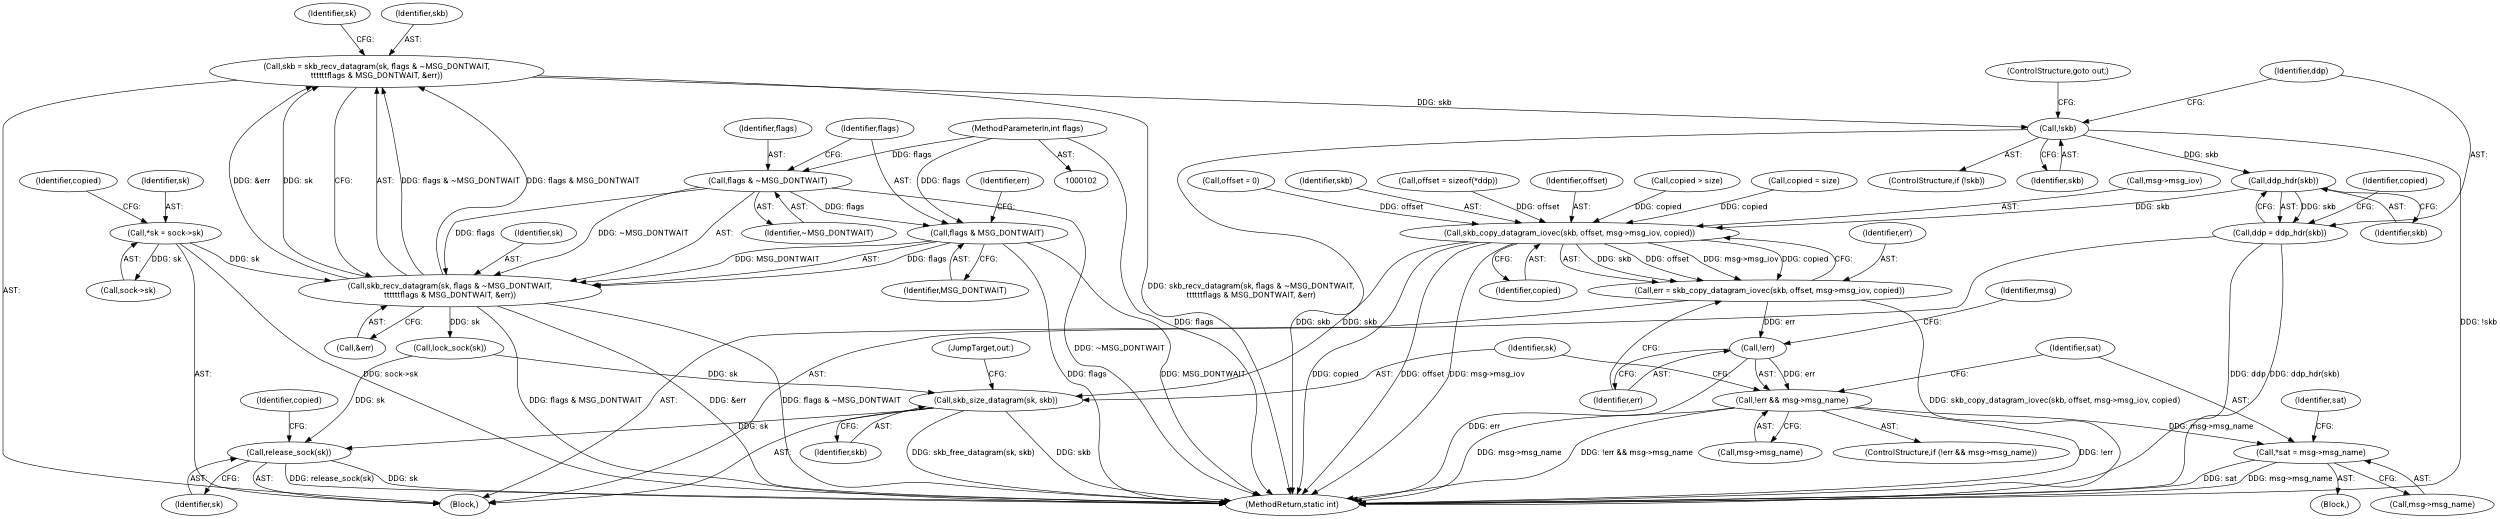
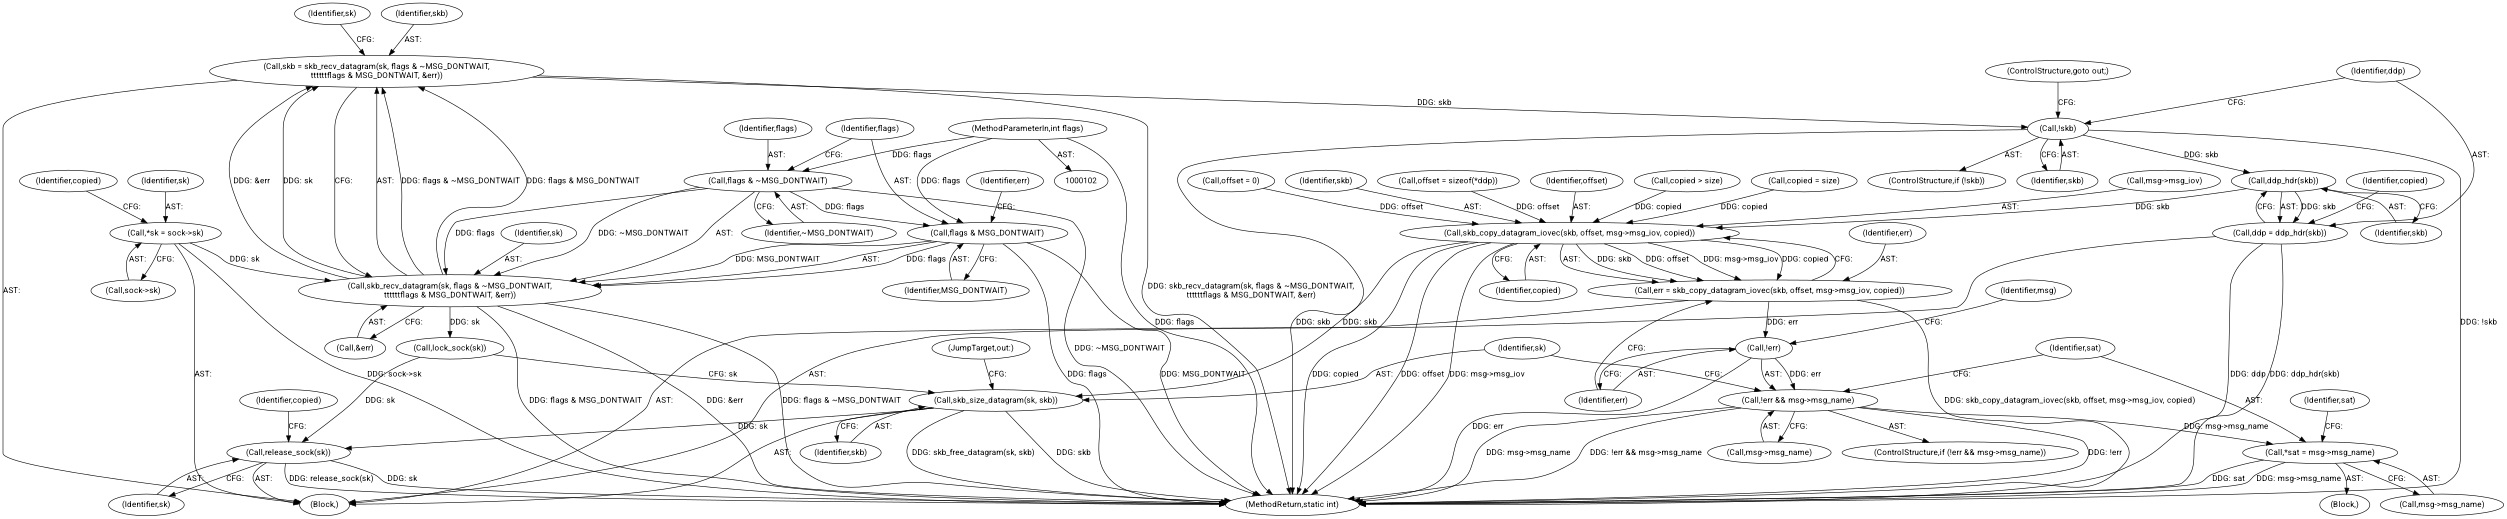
(767, 207) -> (767, 207)
(167, 259) -> (167, 259)
(723, 374) -> (723, 374)
